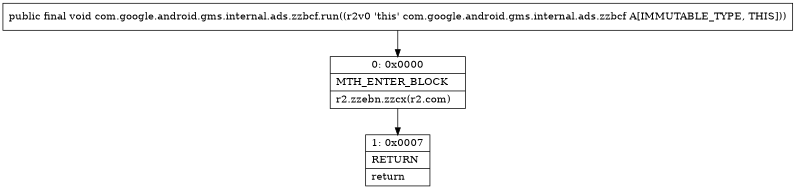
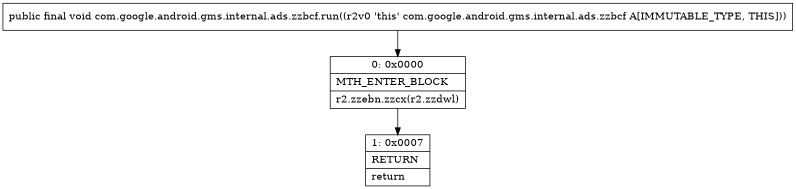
(393, 99) -> (398, 99)
